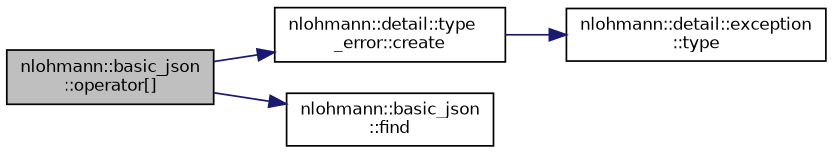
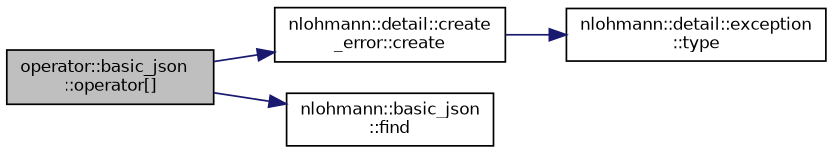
(390, 35) -> (390, 35)
(110, 77) -> (110, 77)
